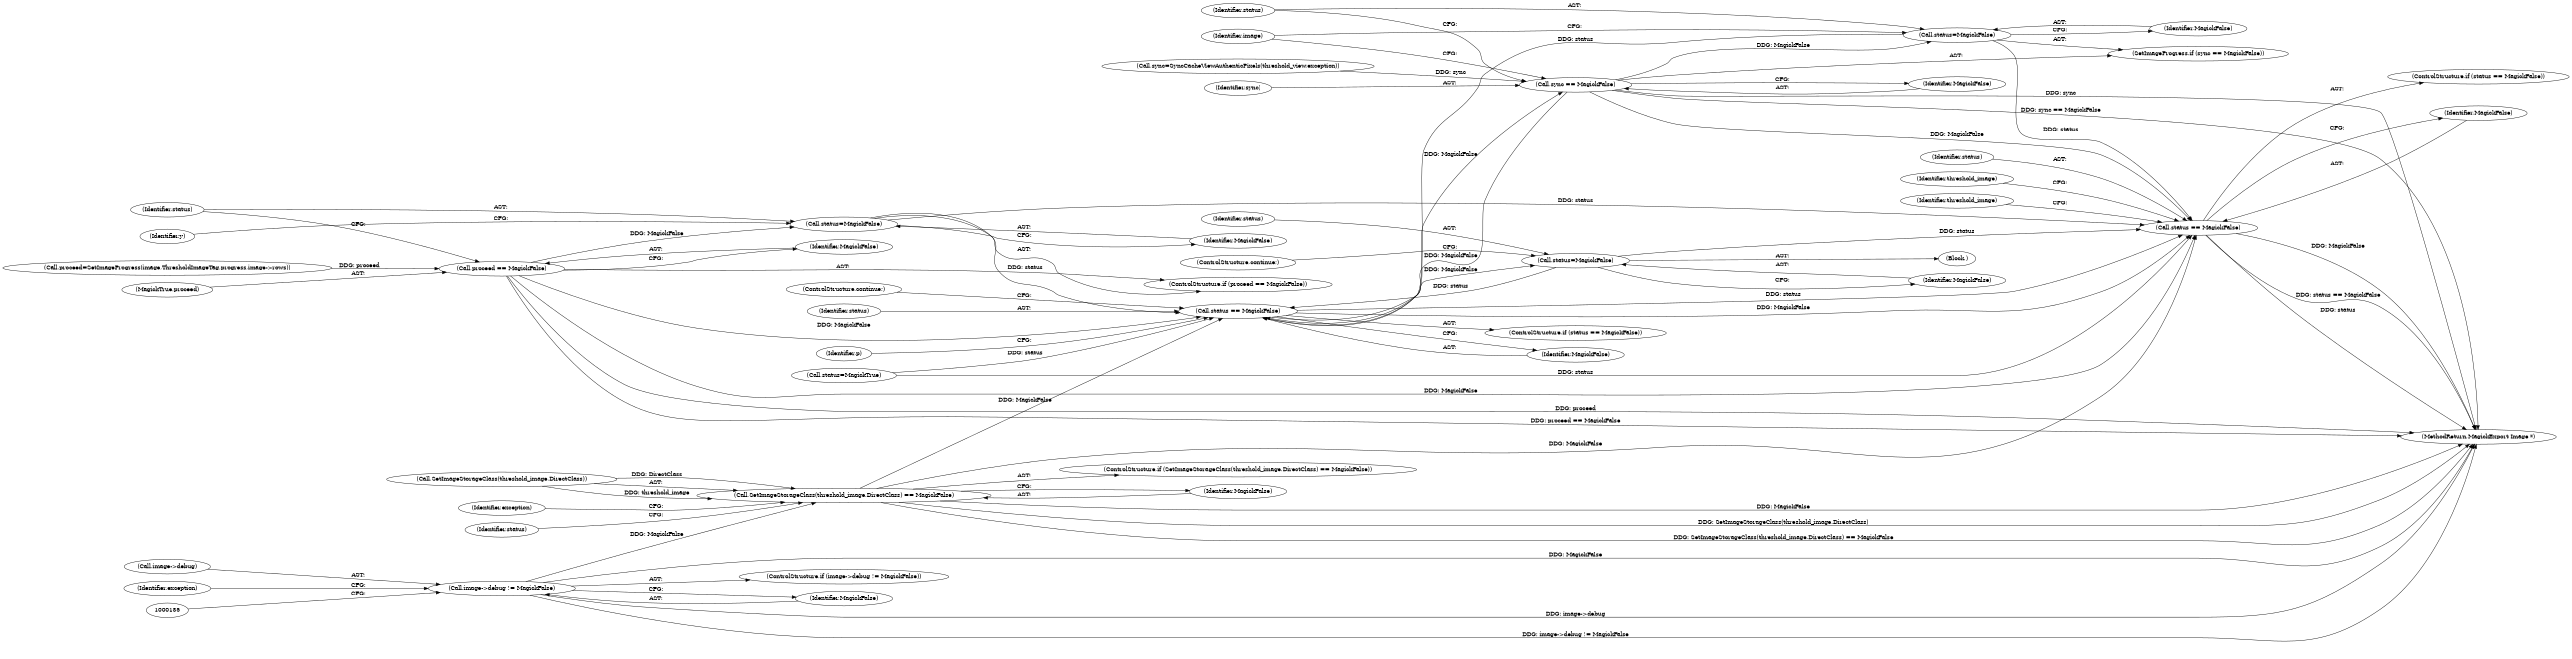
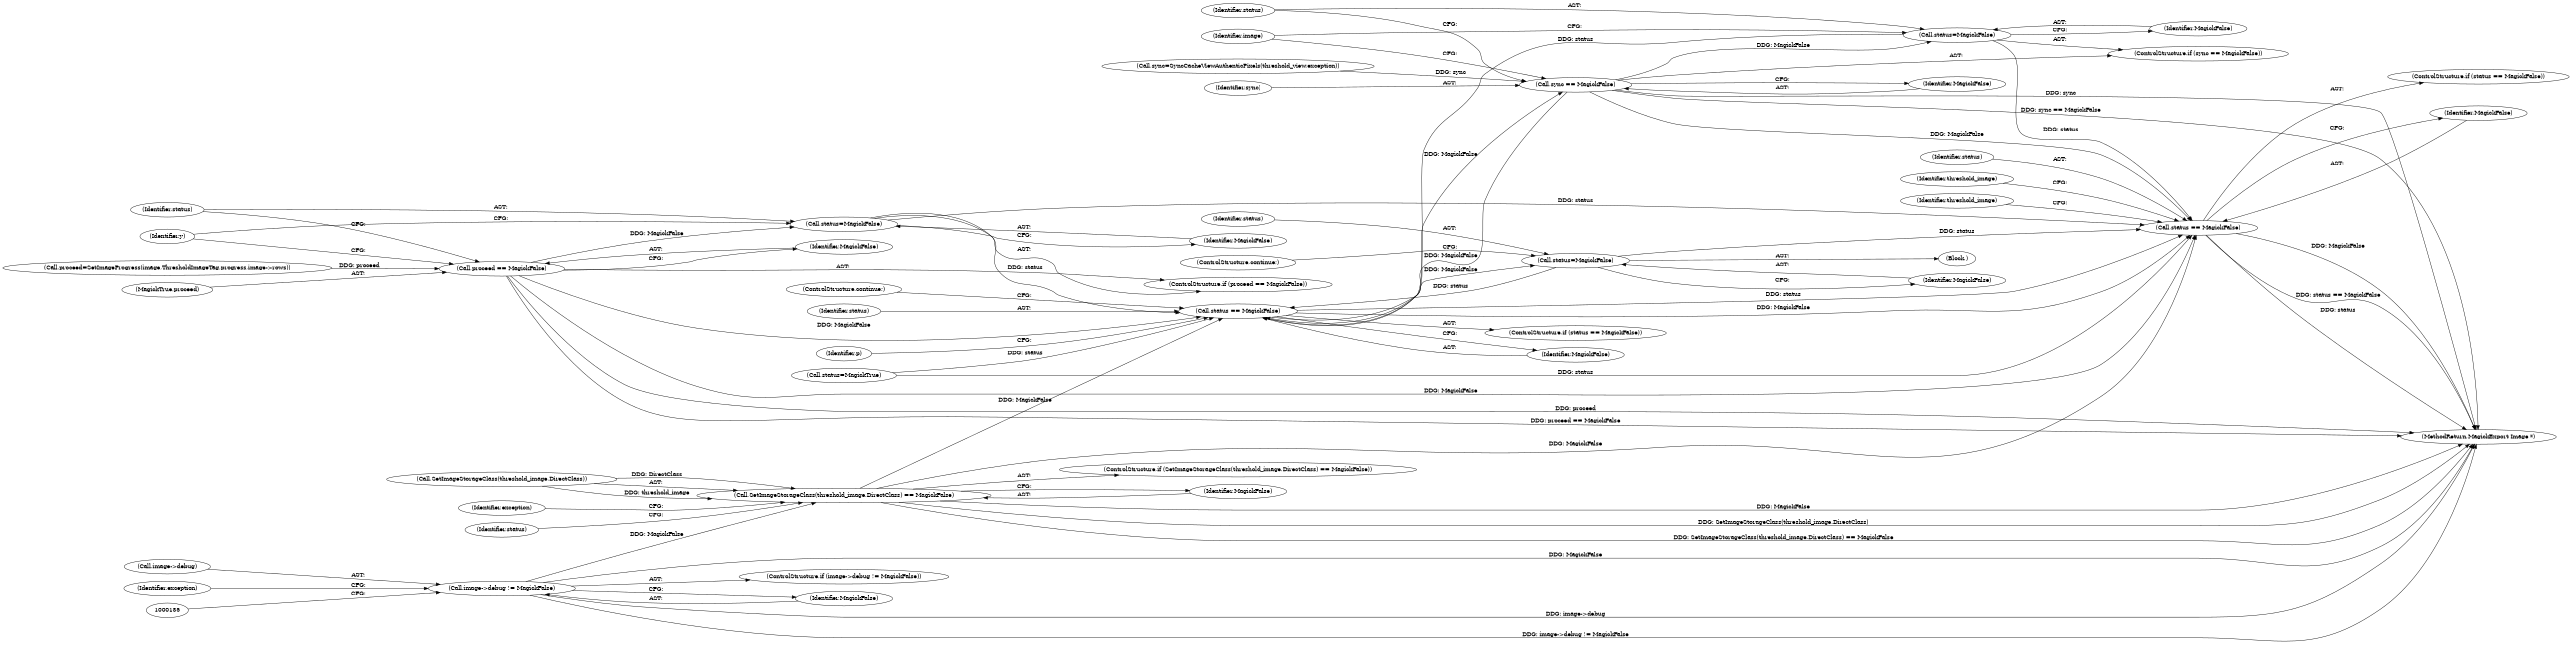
(2198, 54) -> (2198, 54)
none -> (321, 251)
